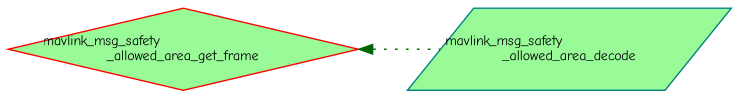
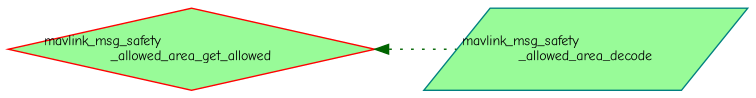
(183, 49) -> (192, 49)
